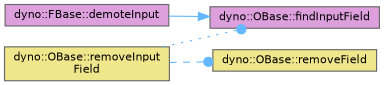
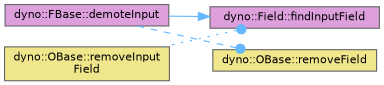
(295, 18) -> (295, 18)
(187, 62) -> (179, 35)
